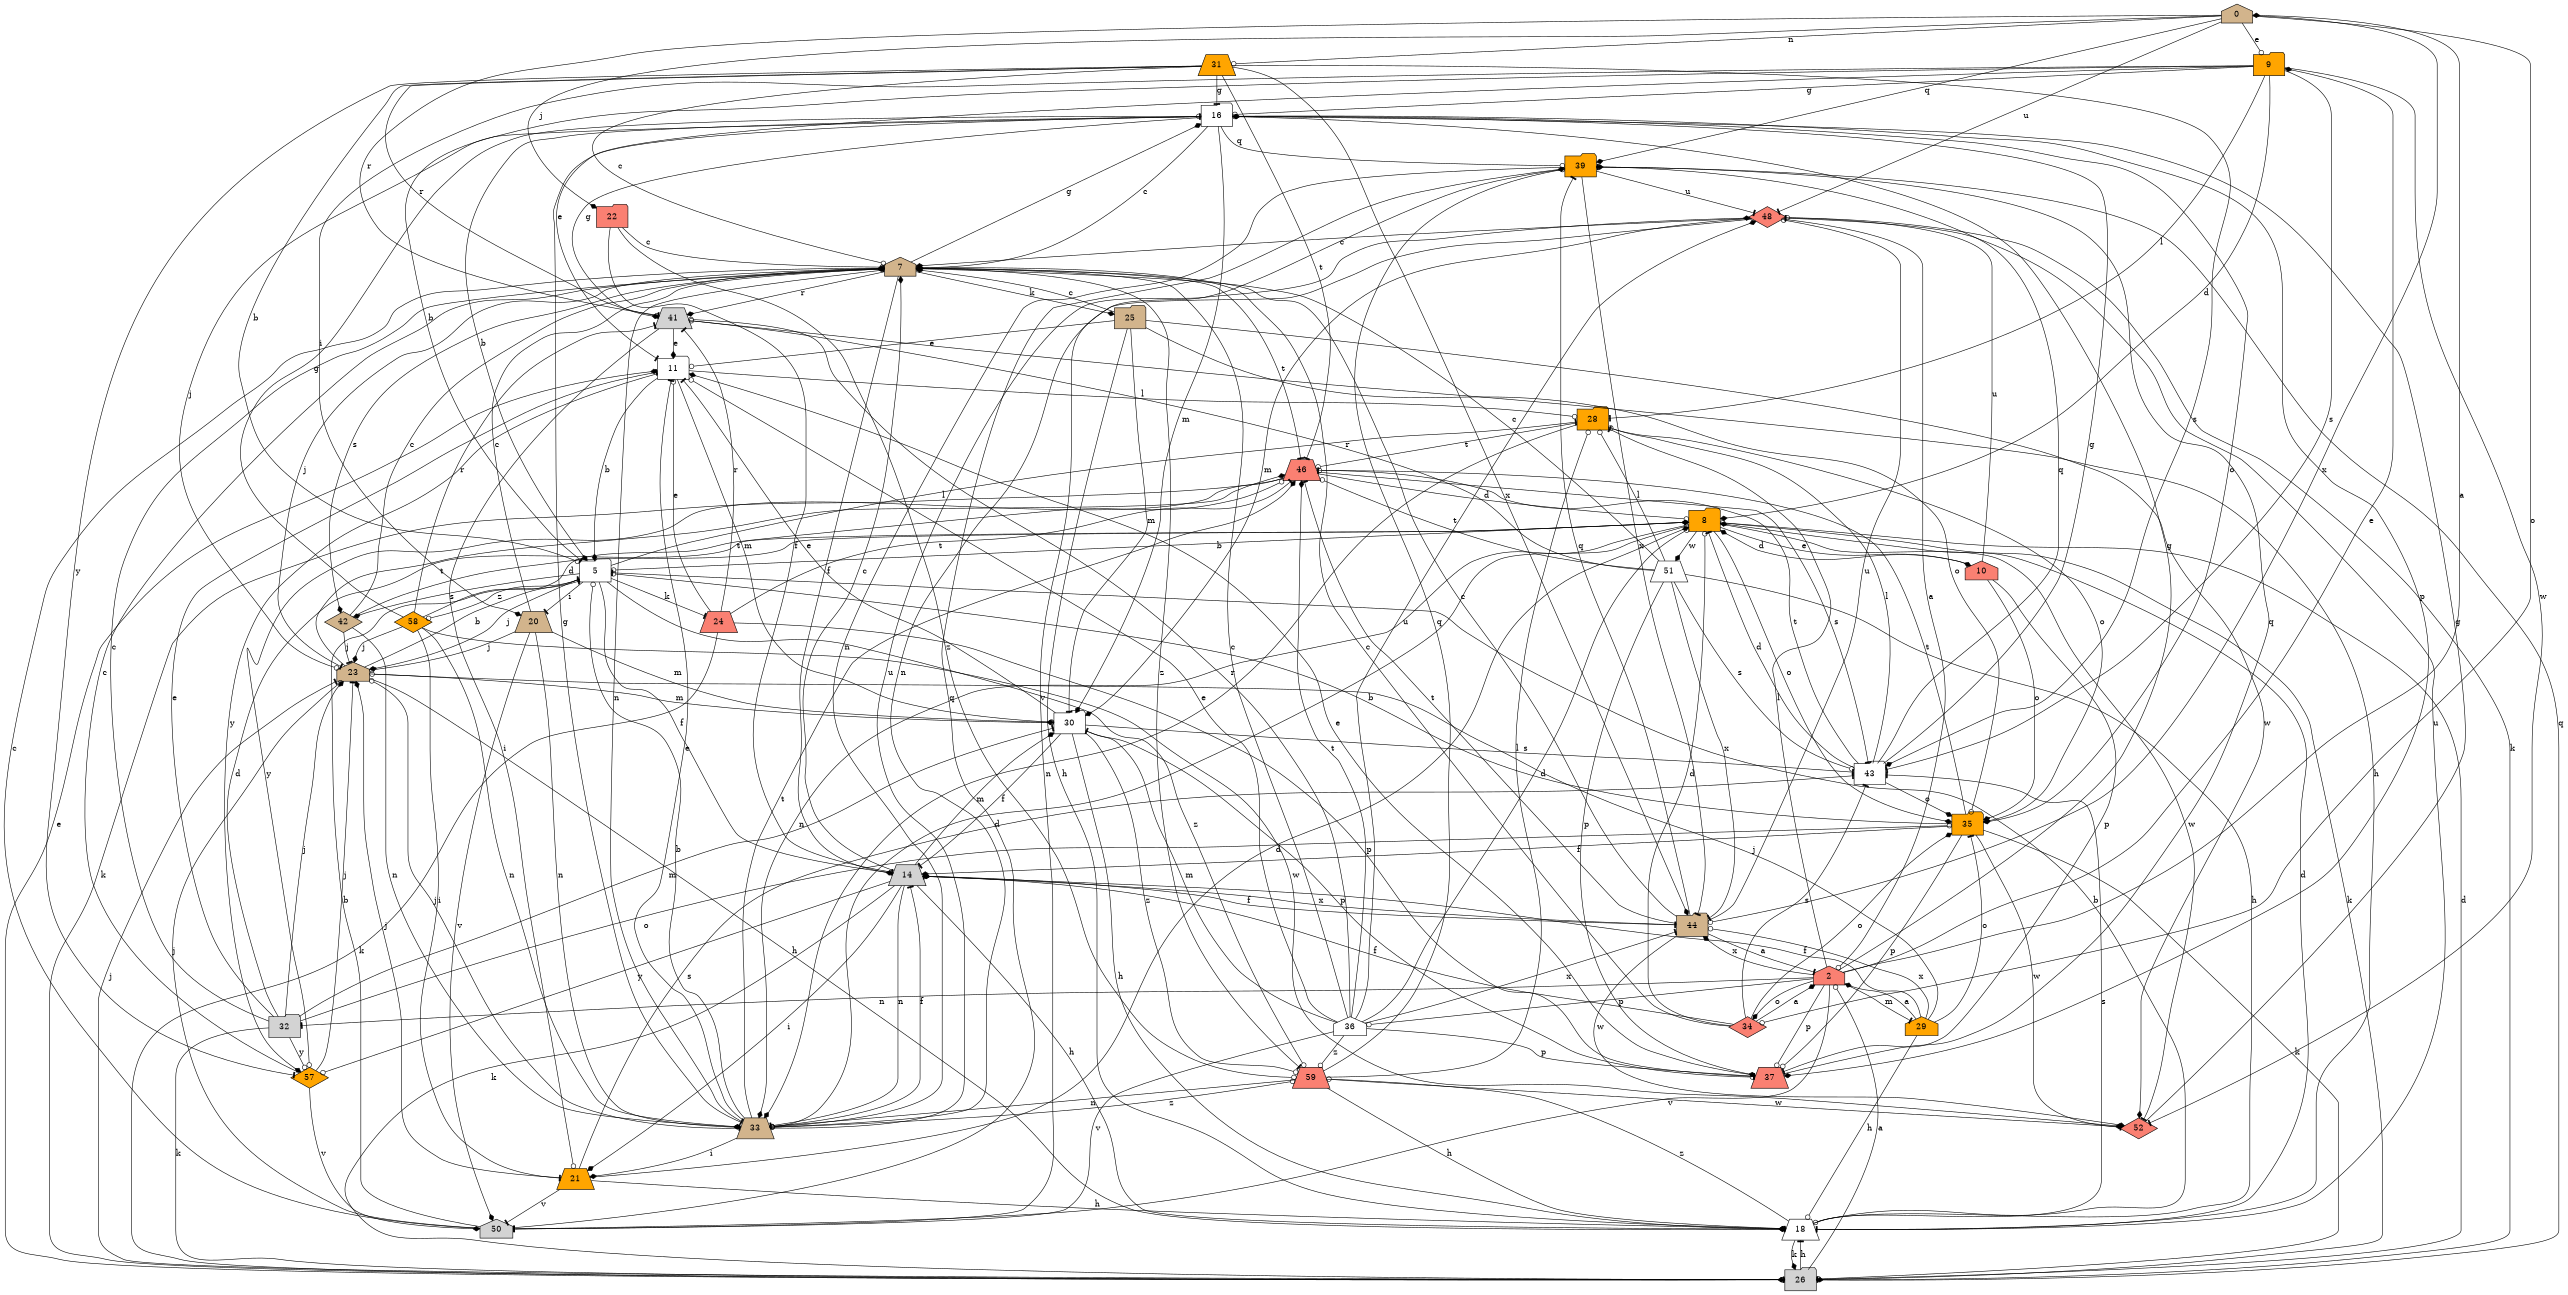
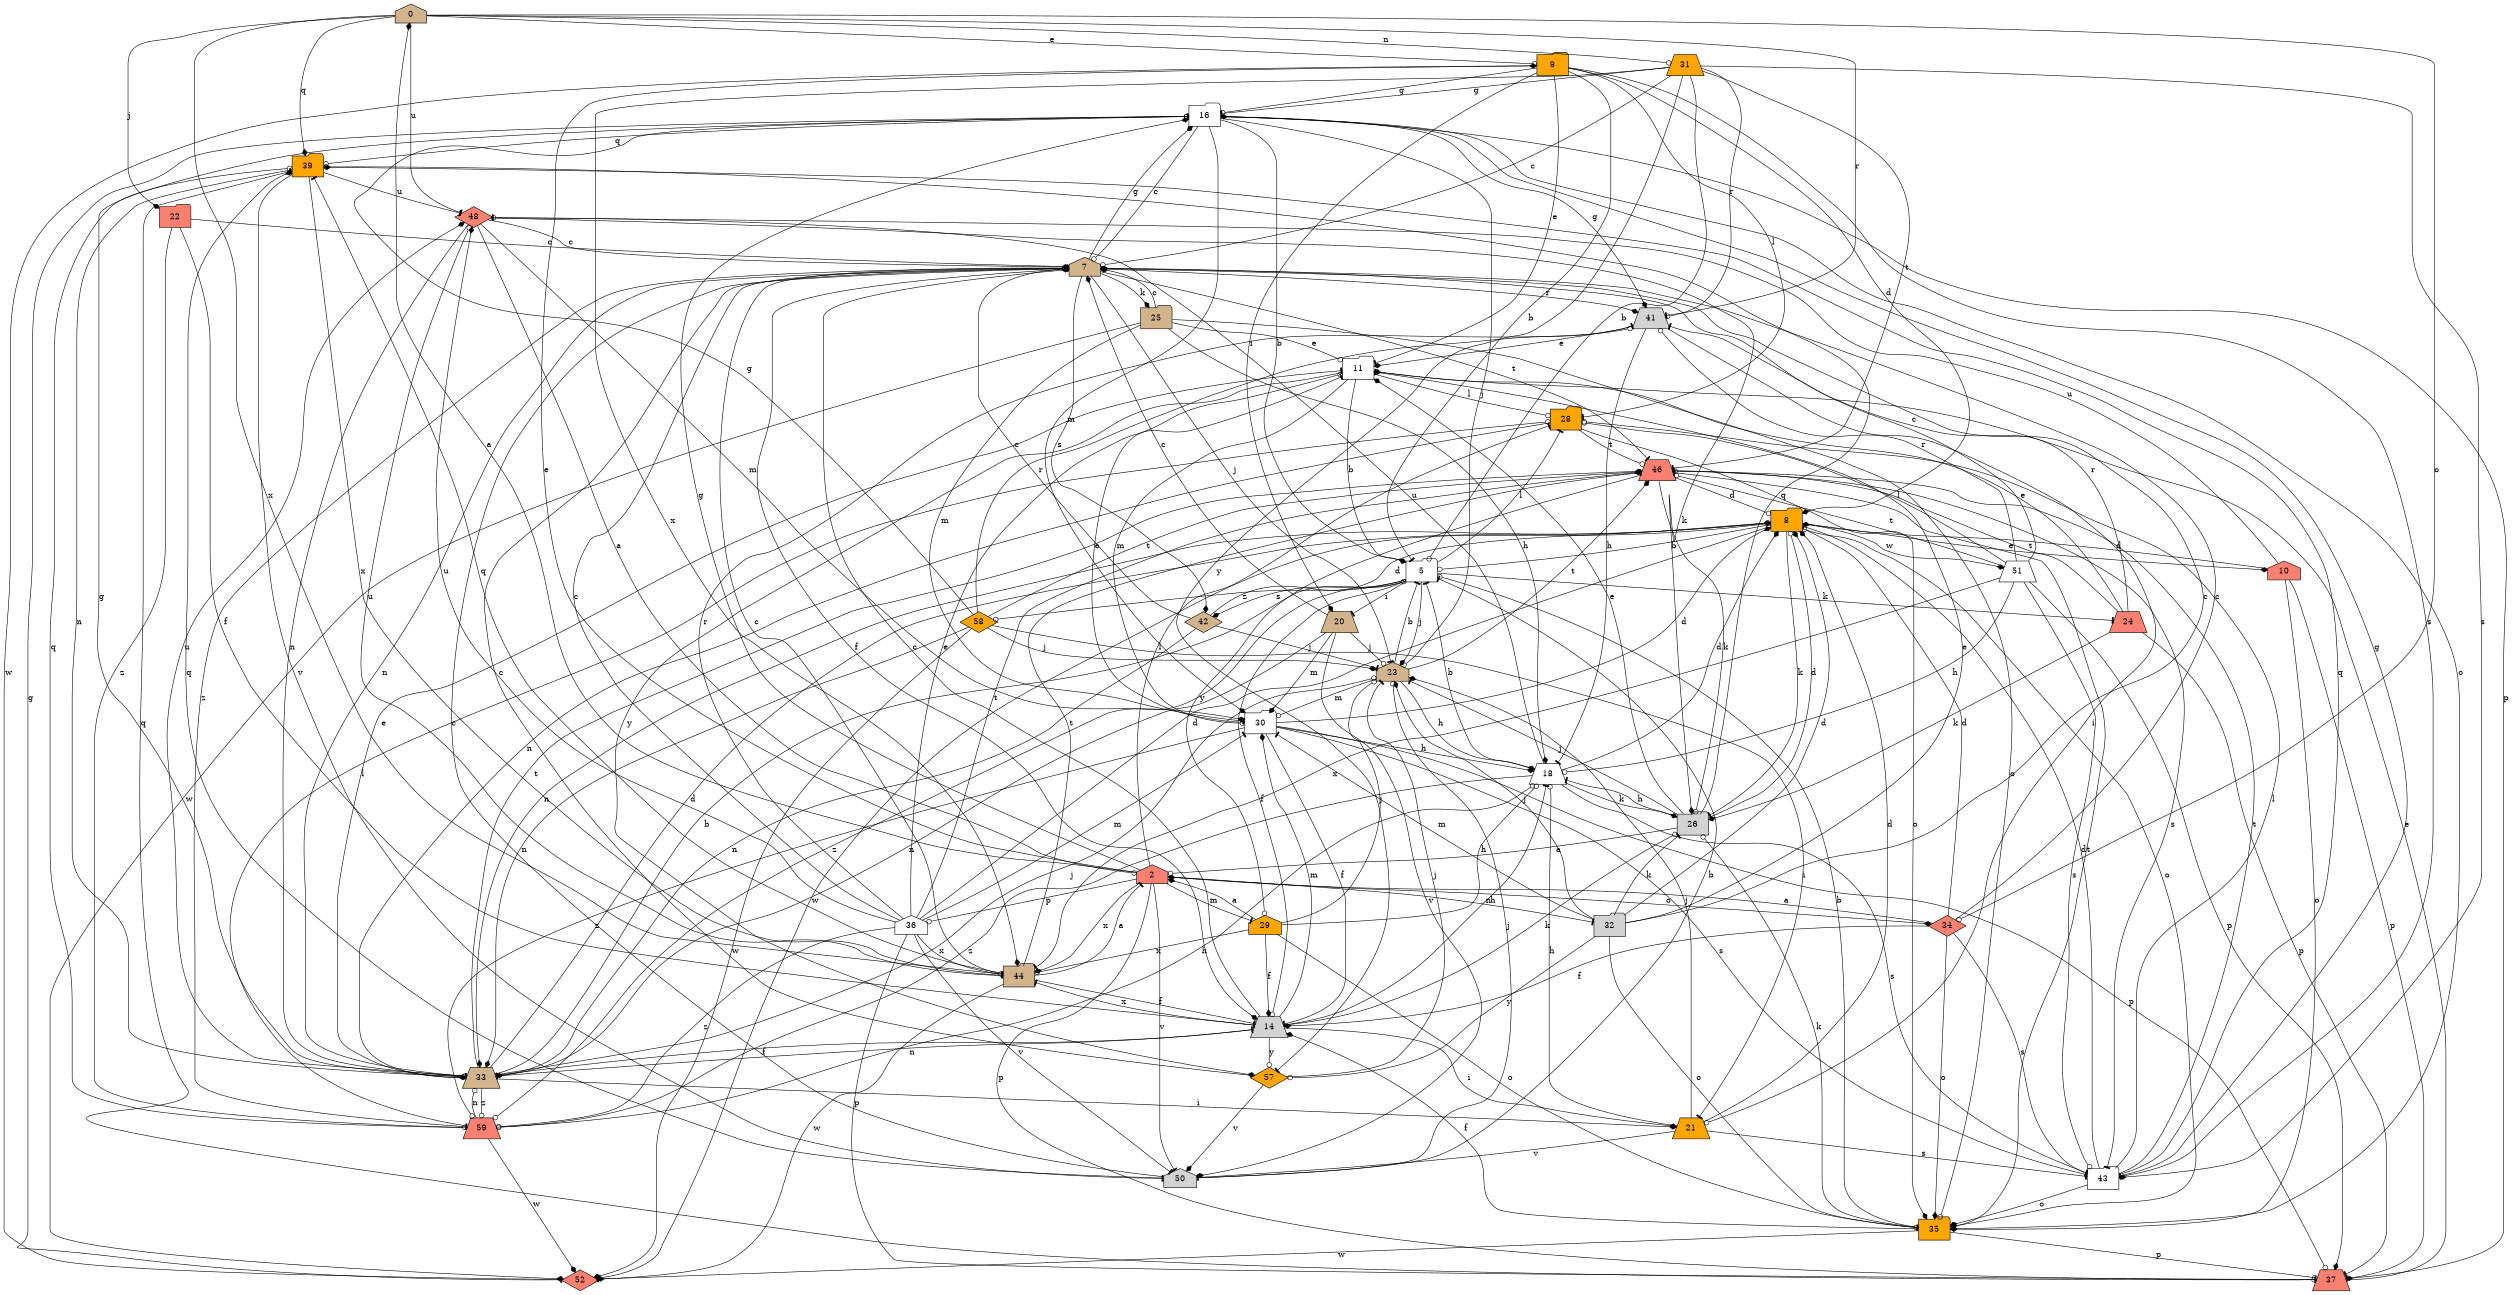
(530, 540) -> (1321, 579)
none -> (1533, 686)
